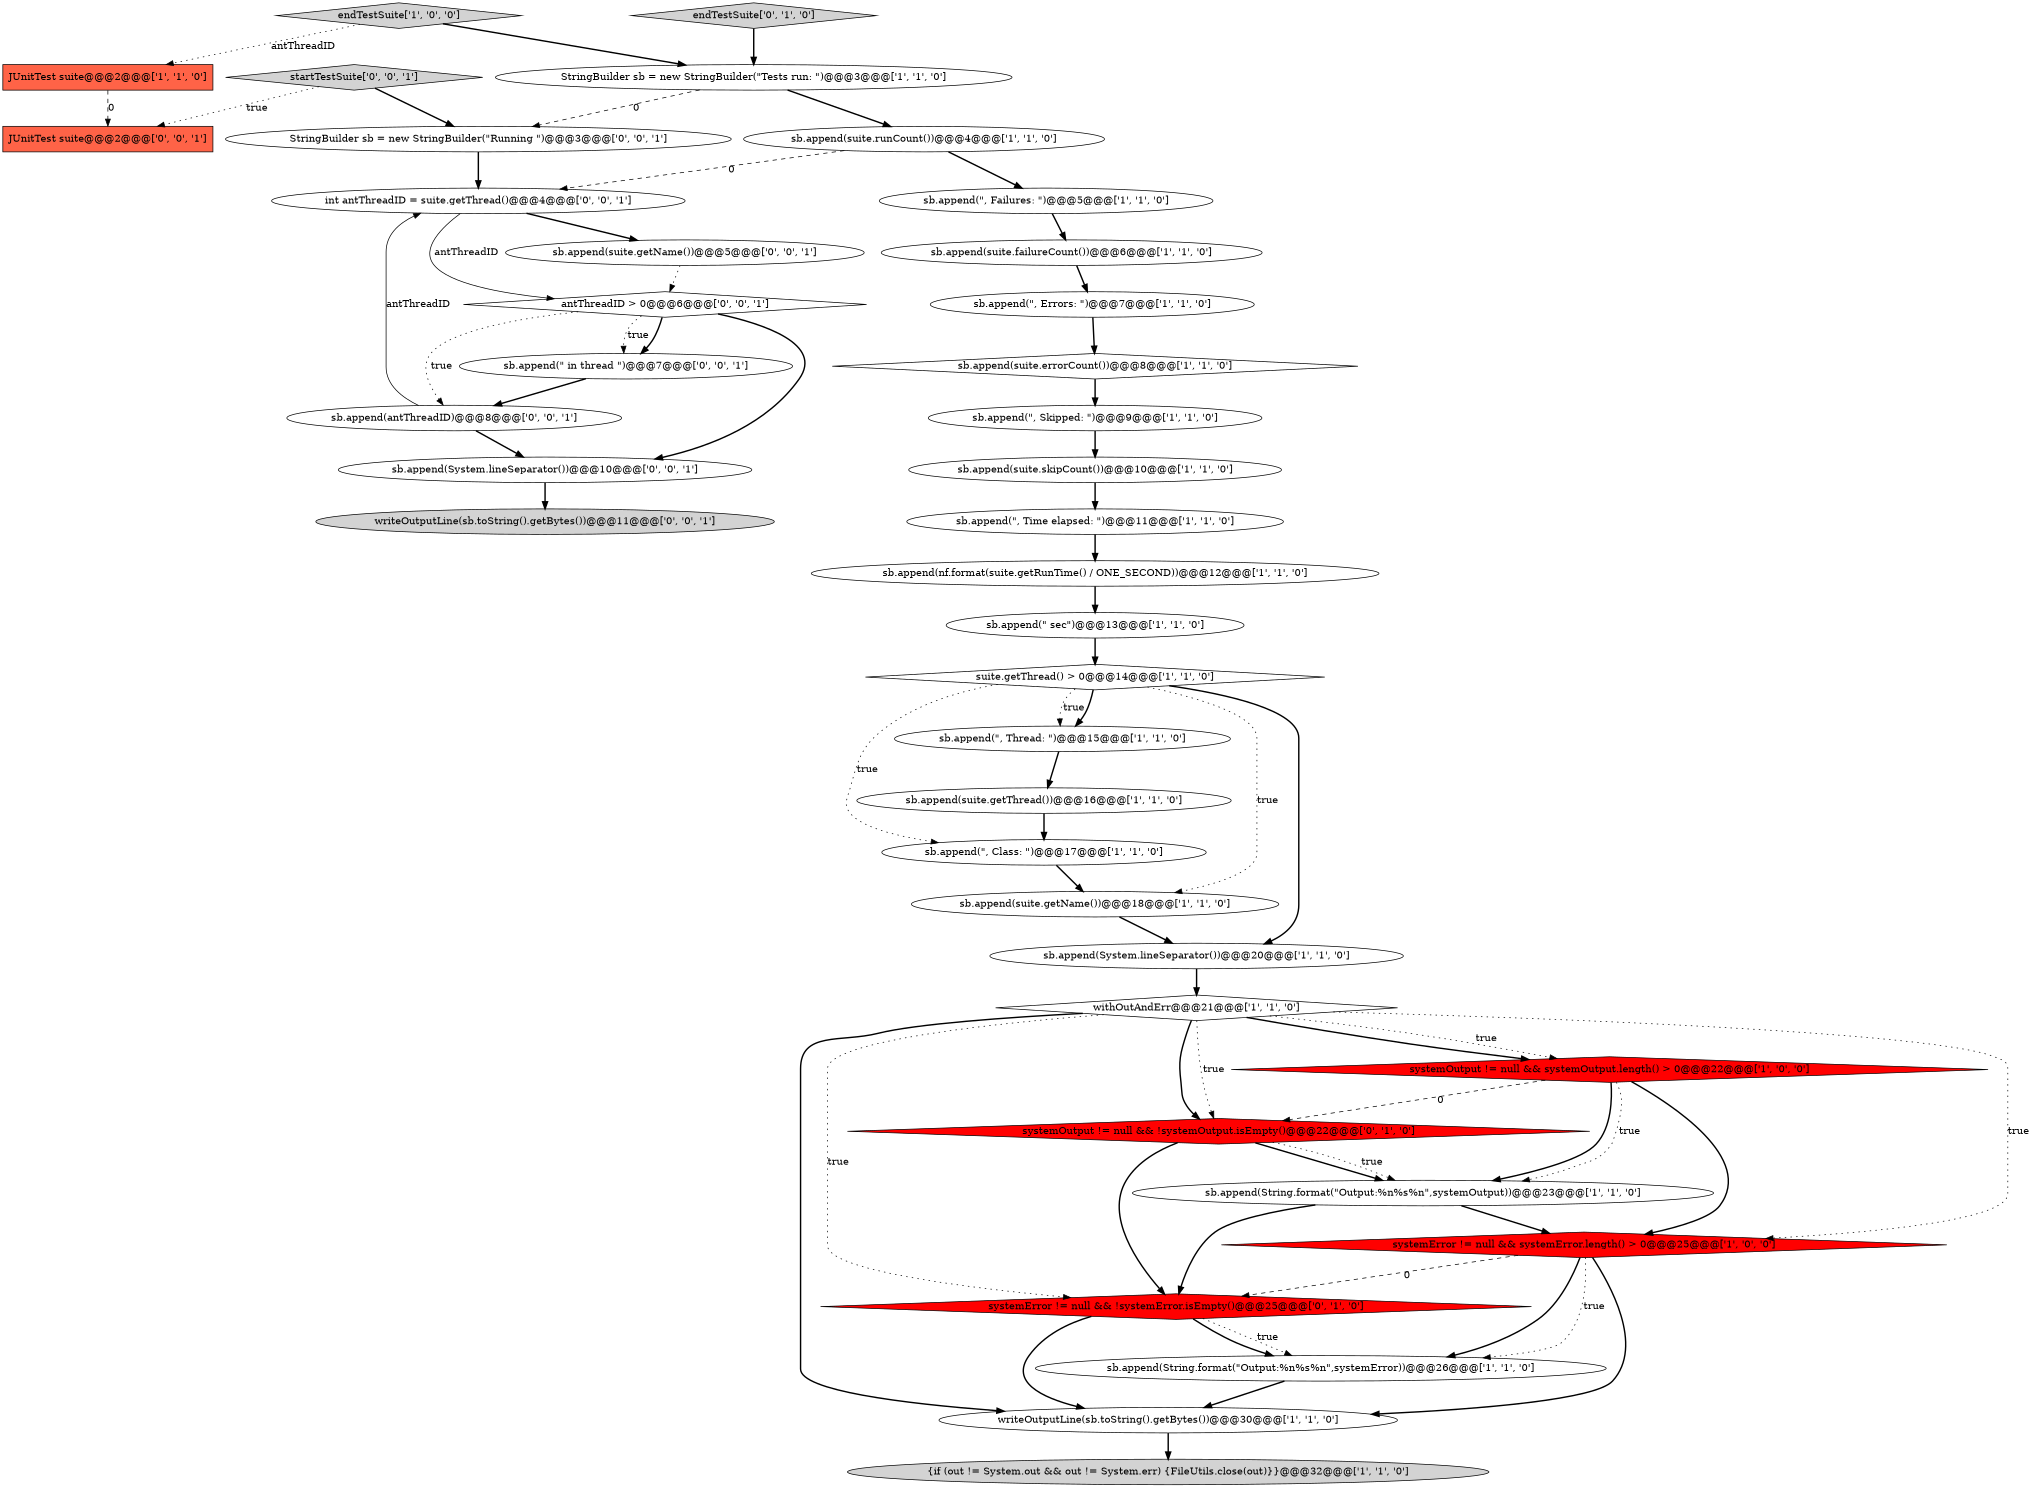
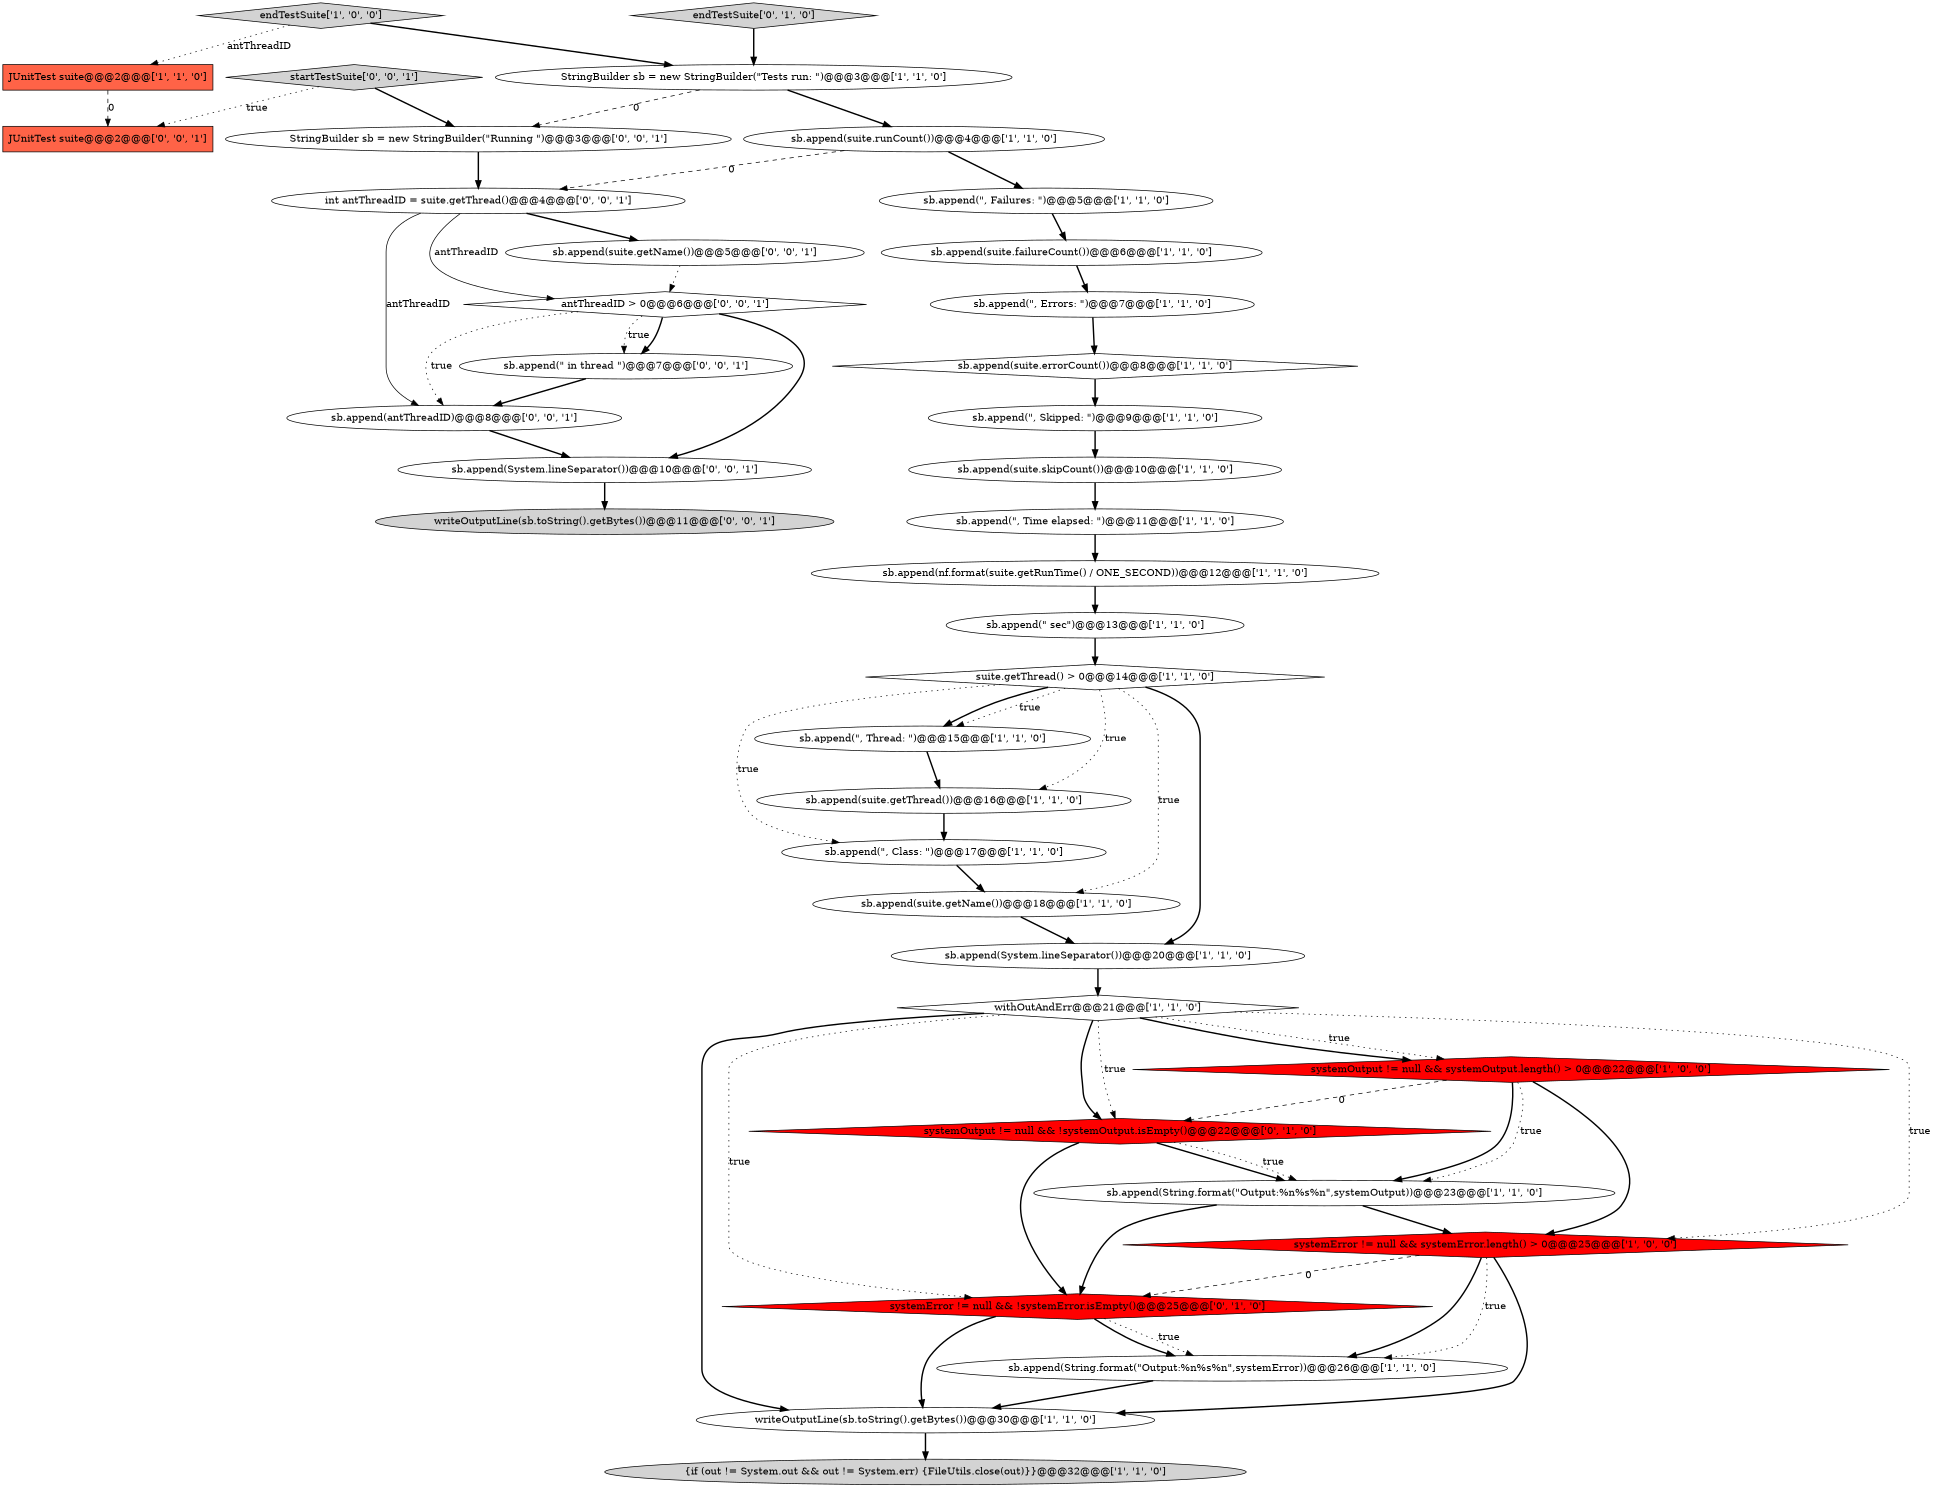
(386, 312) -> (386, 305)
none -> (1097, 751)
